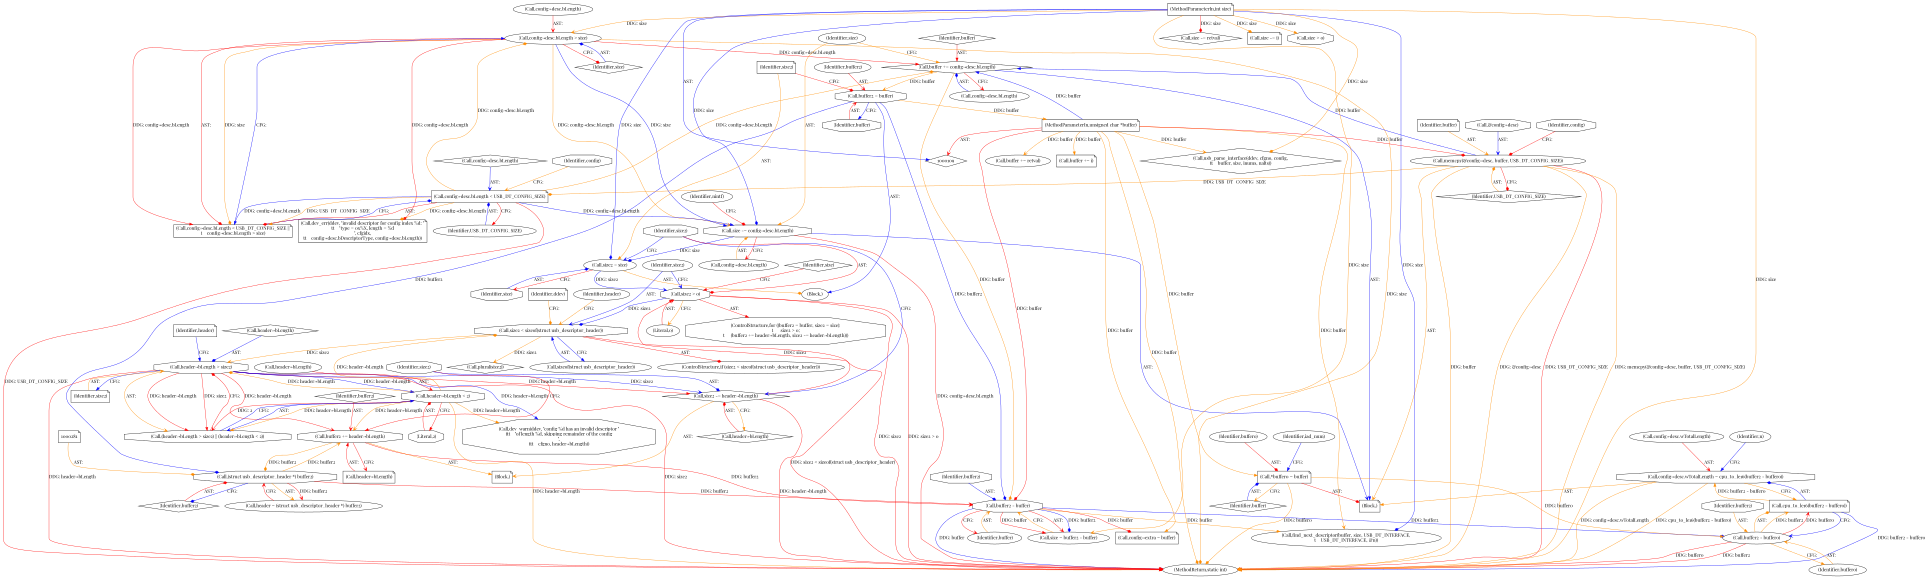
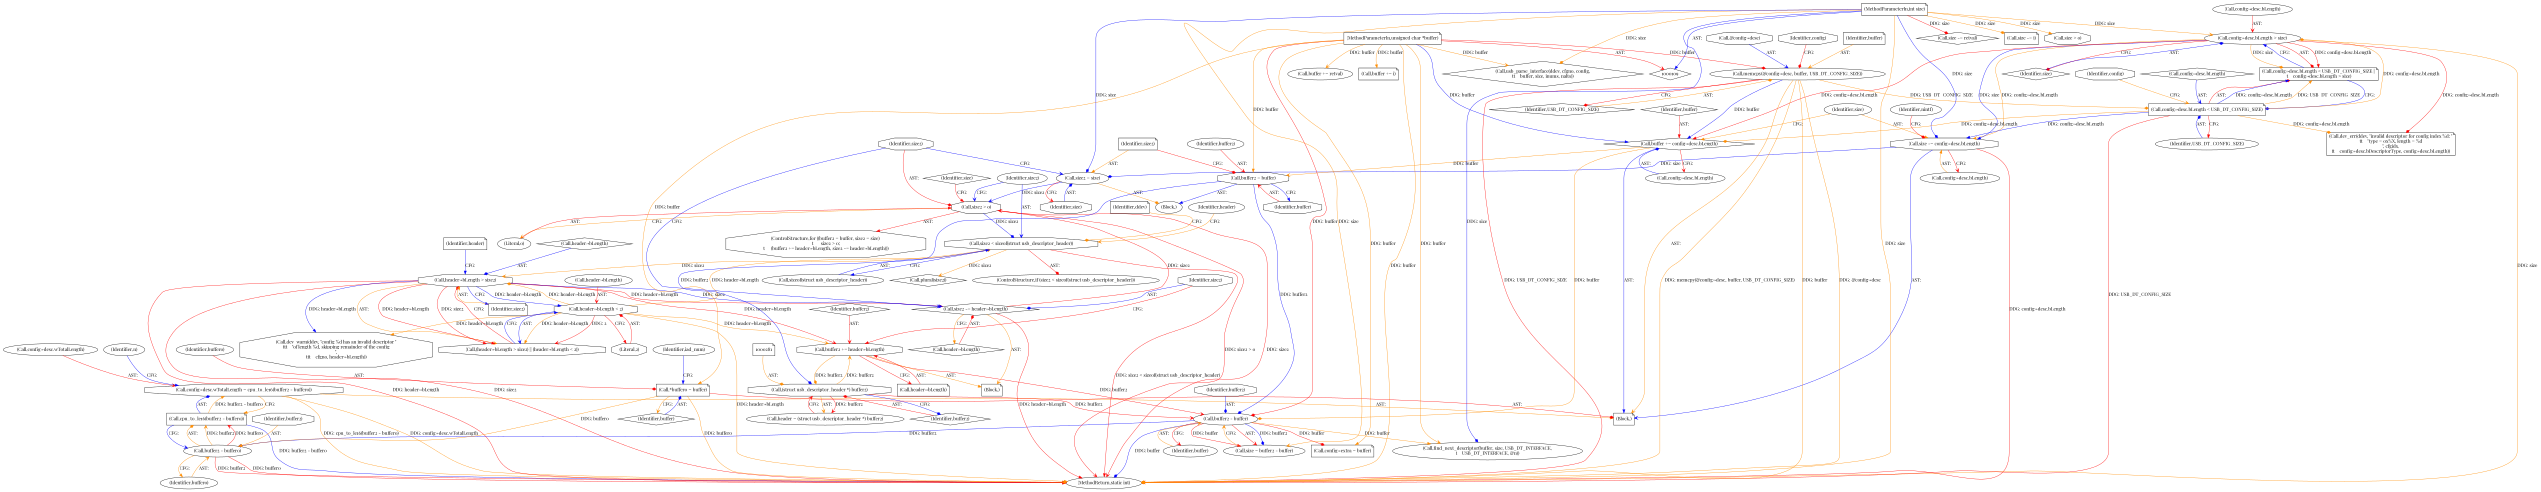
(971, 110) -> (1253, 67)
(1008, 506) -> (1226, 419)
